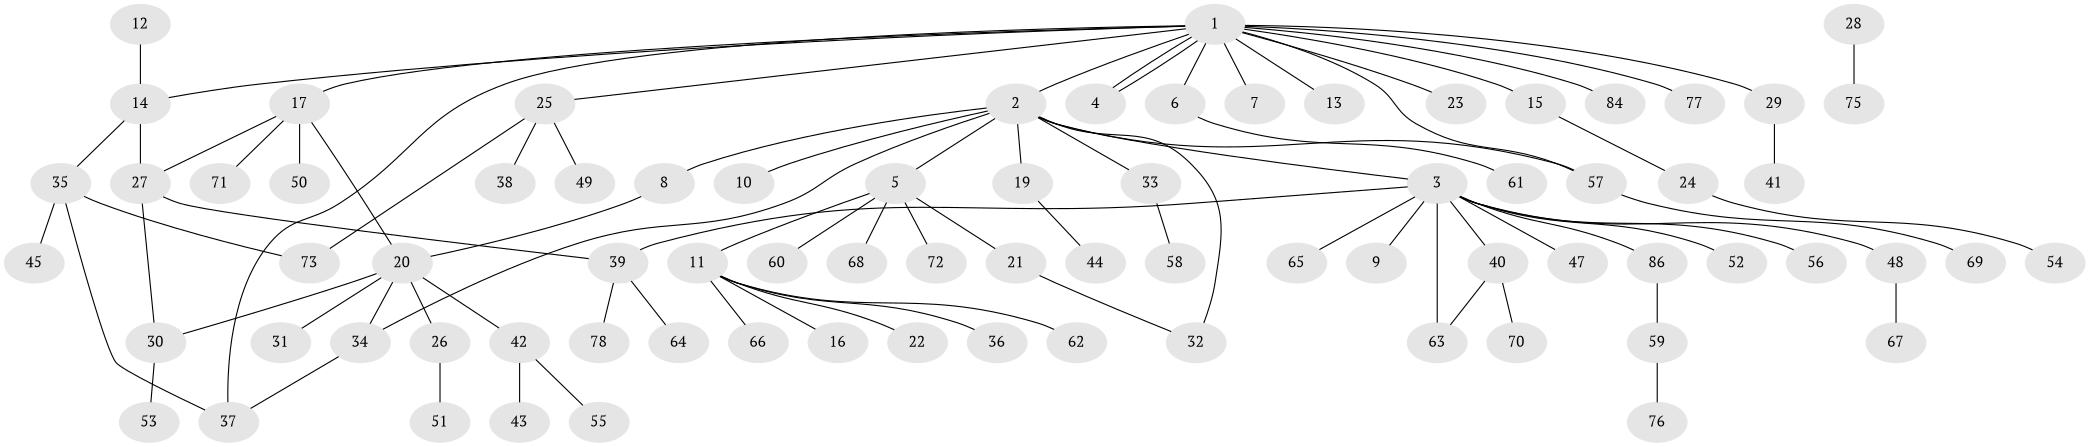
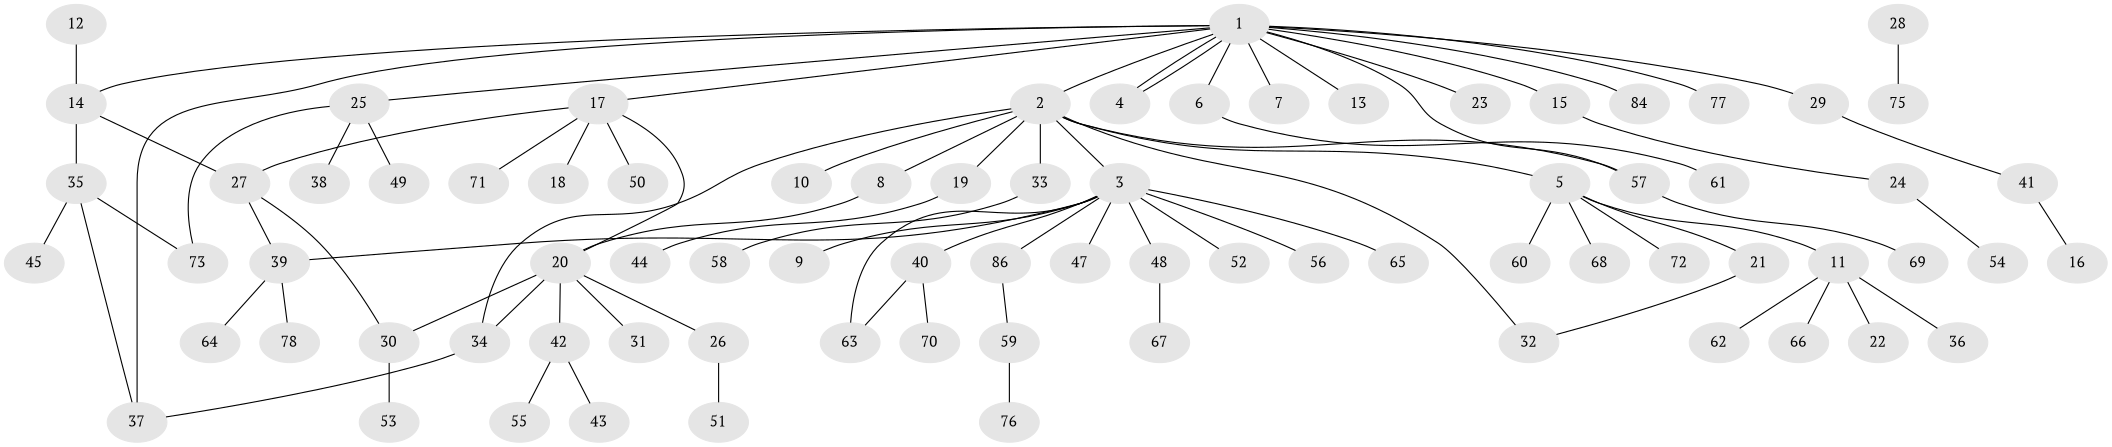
none -> (558, 184)
(768, 303) -> (2052, 223)
